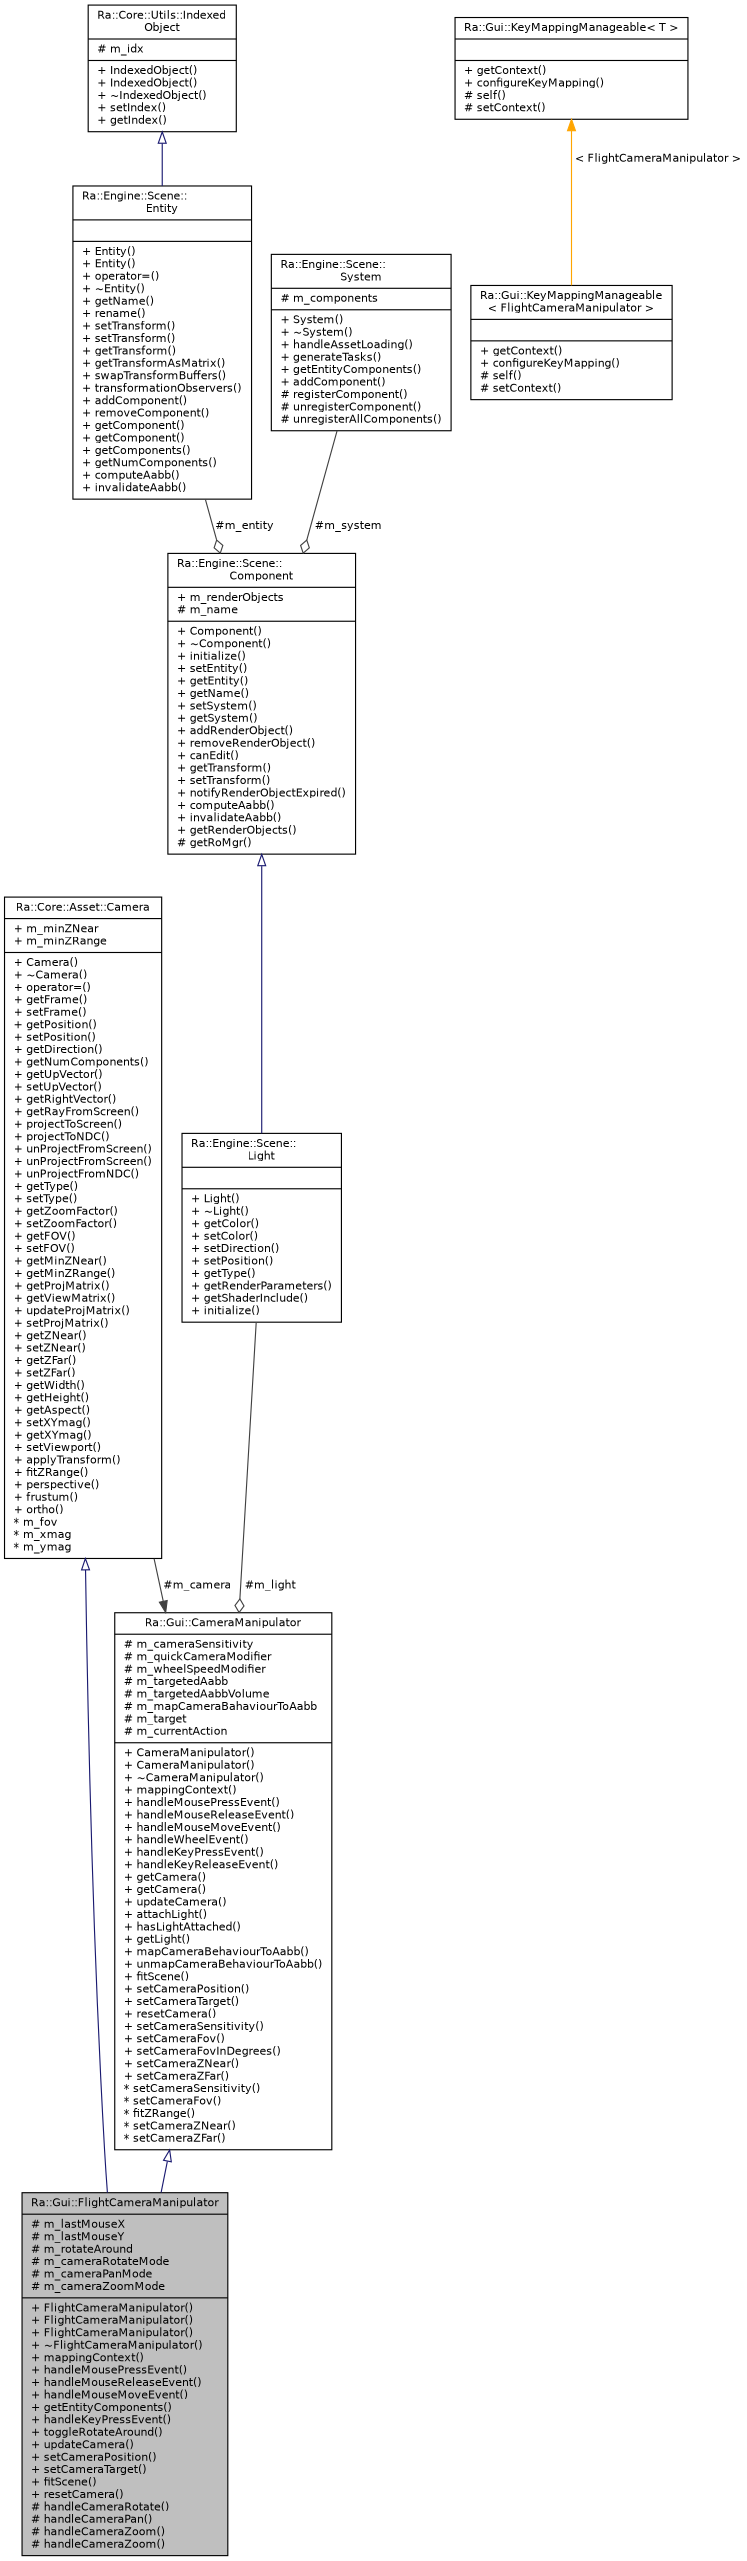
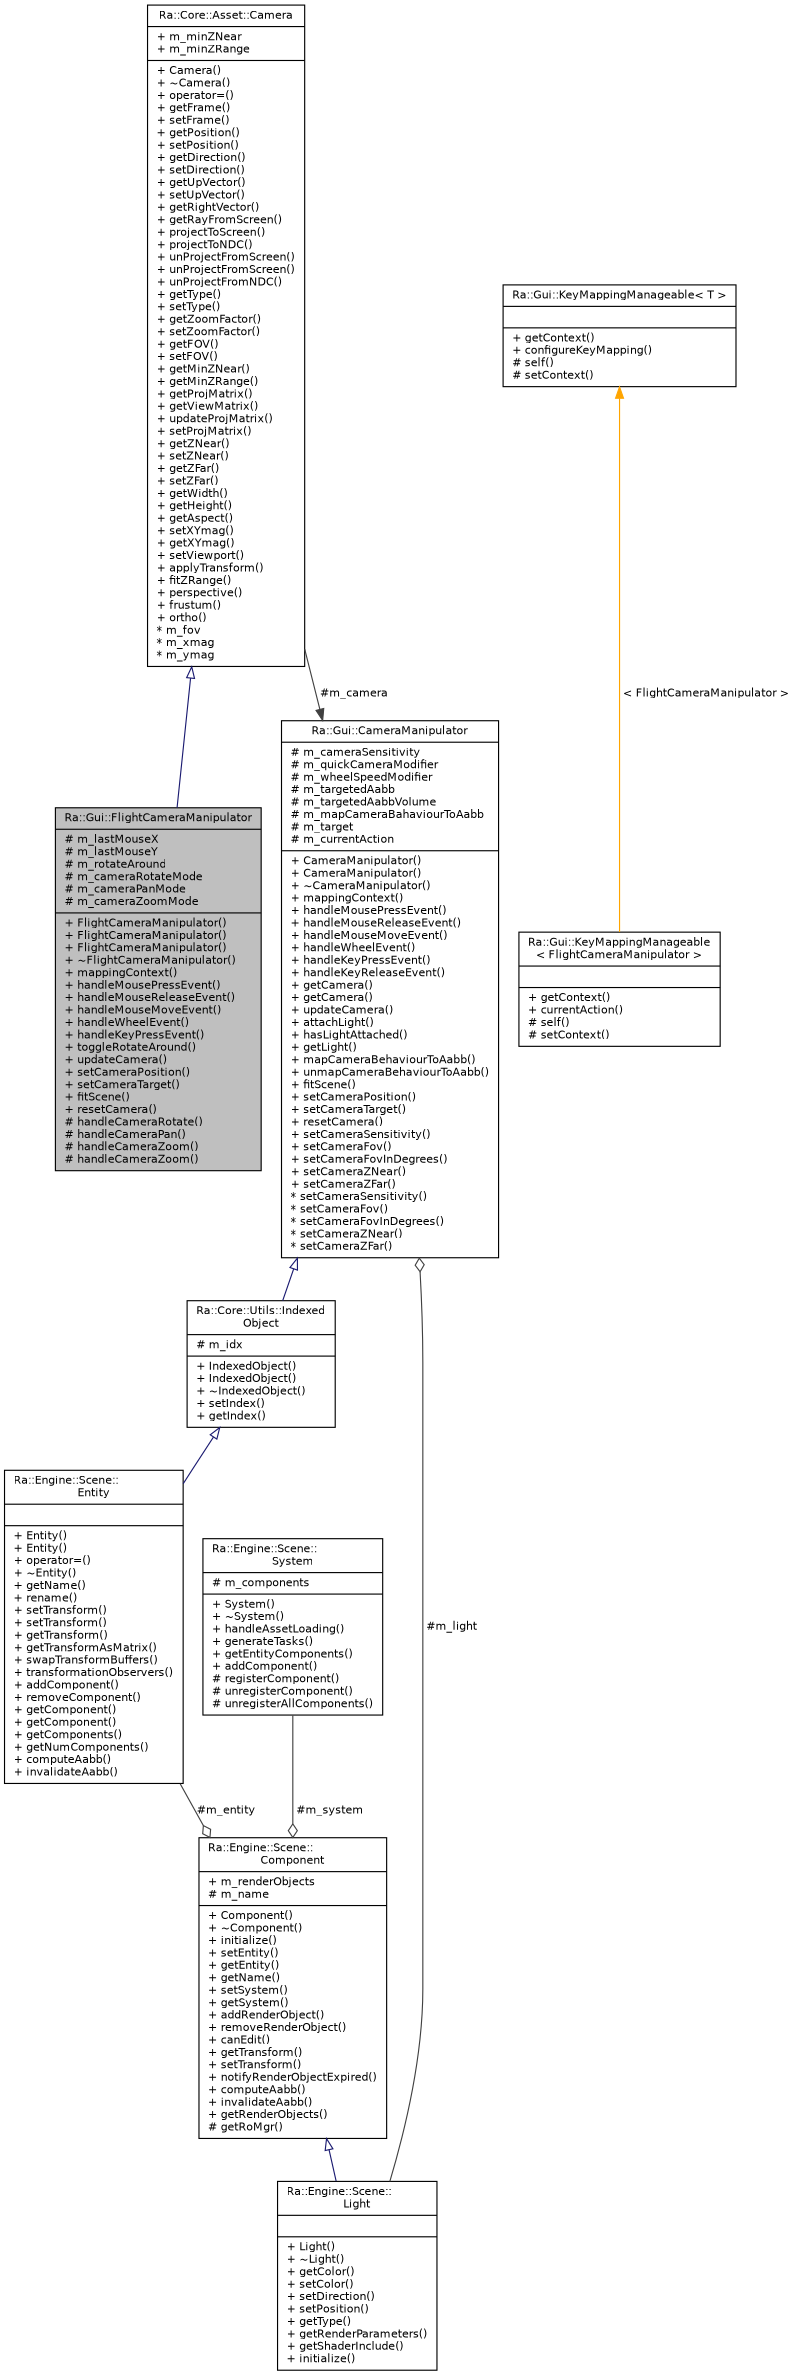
(550, 363) -> (576, 1010)
(81, 1062) -> (201, 170)
(160, 2114) -> (367, 1222)
(164, 2177) -> (288, 1285)
(102, 2408) -> (127, 1023)
